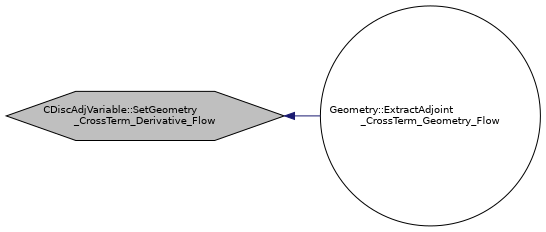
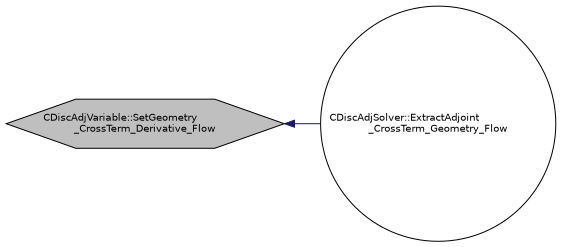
(430, 116) -> (438, 124)
